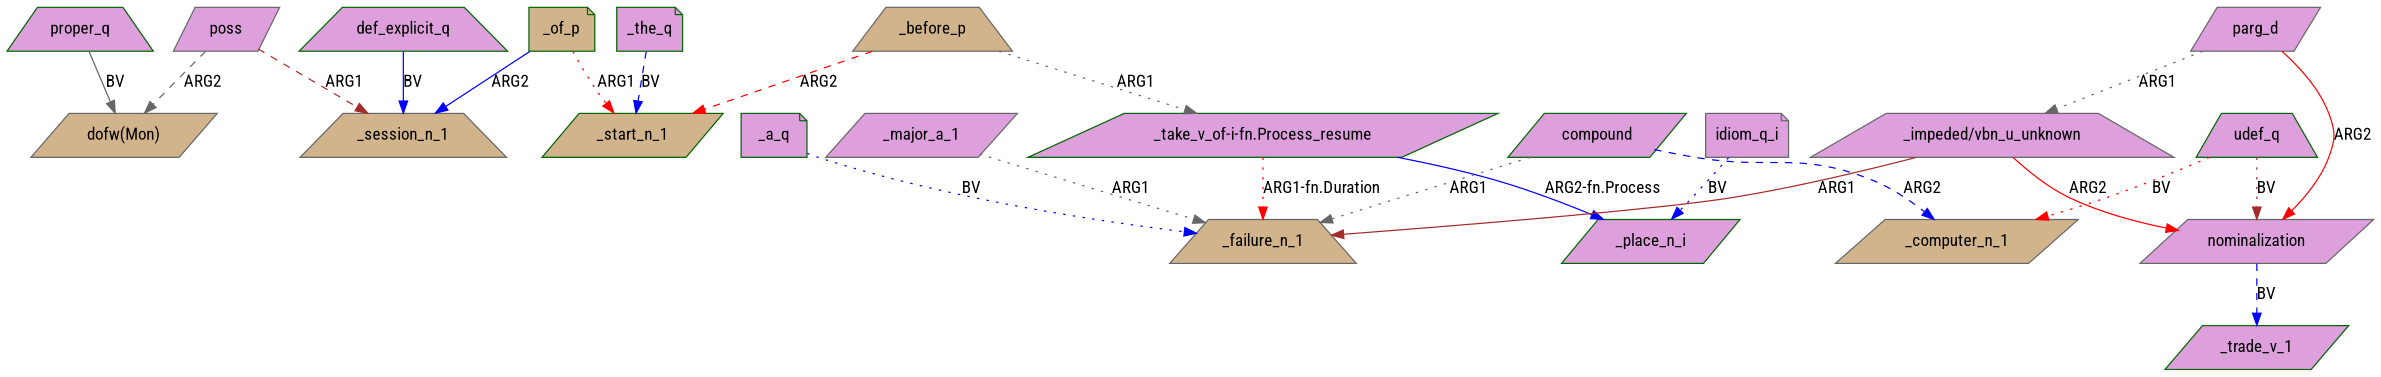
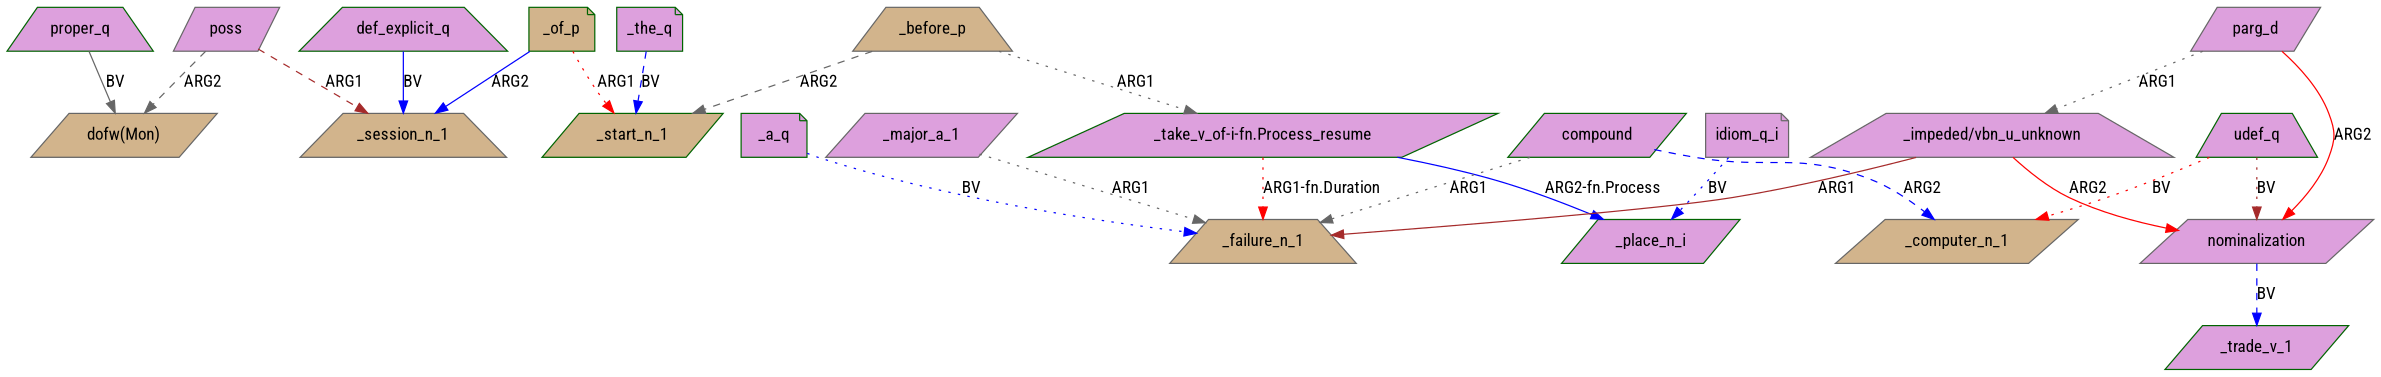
(788, 80) -> (788, 80)
